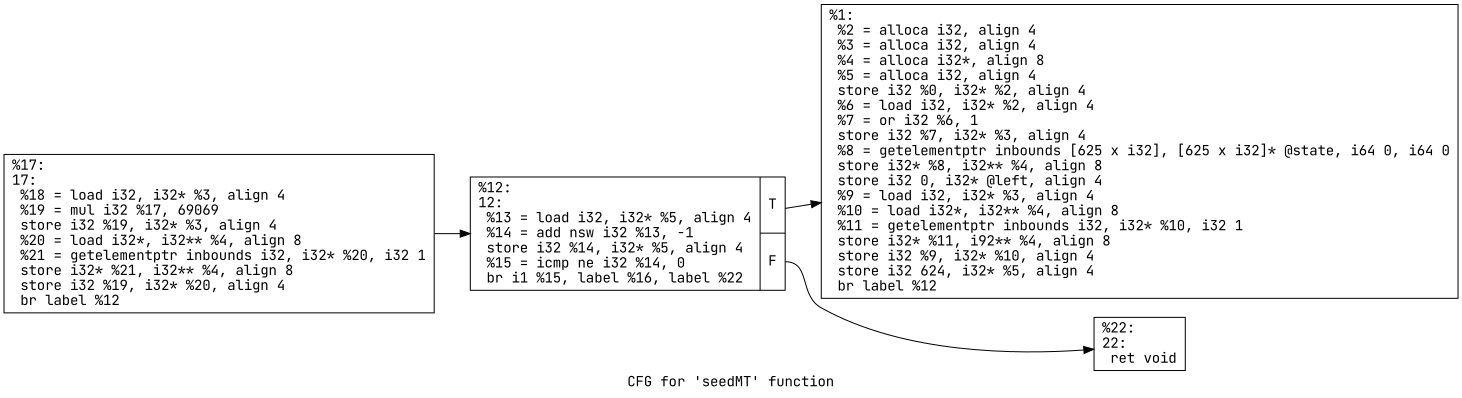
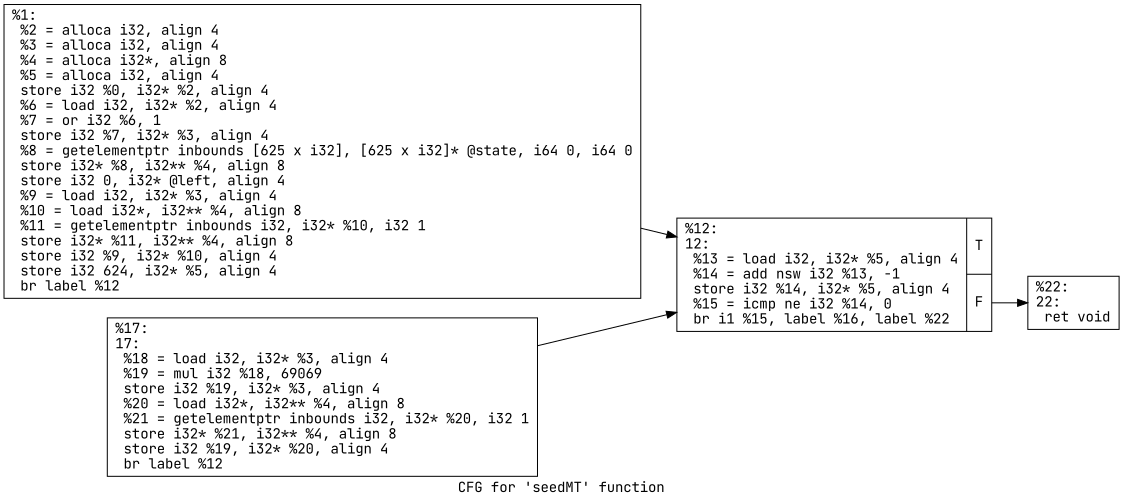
(798, 206) -> (654, 231)
(116, 211) -> (219, 374)
(970, 241) -> (153, 241)
